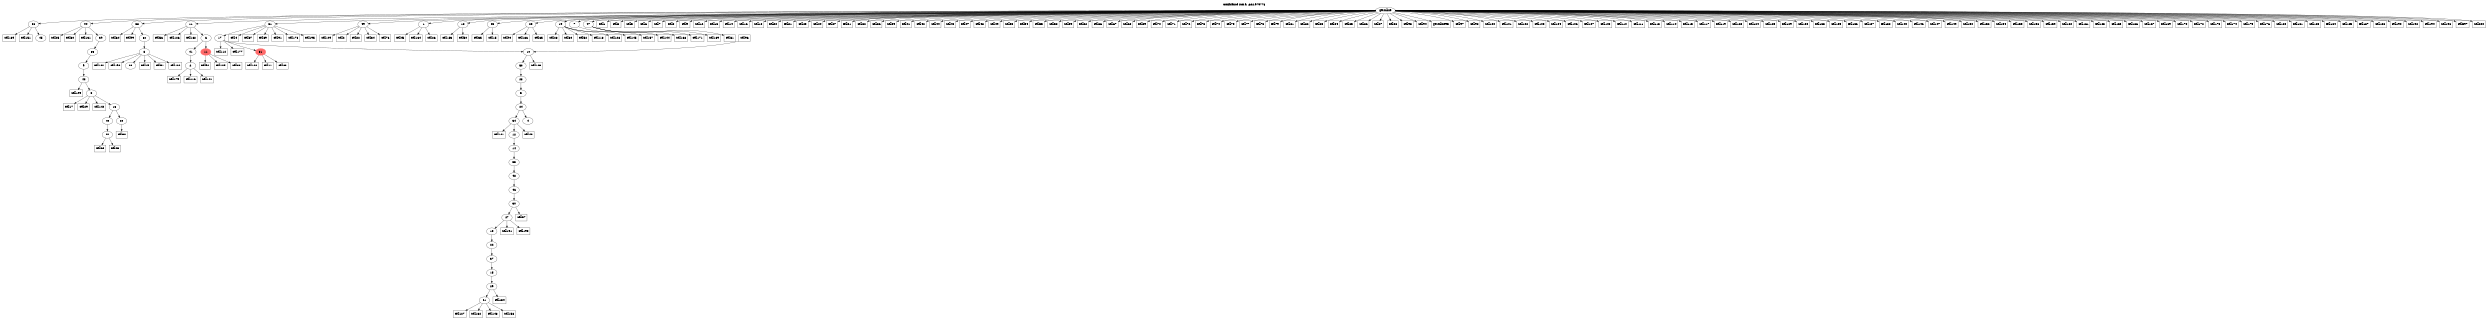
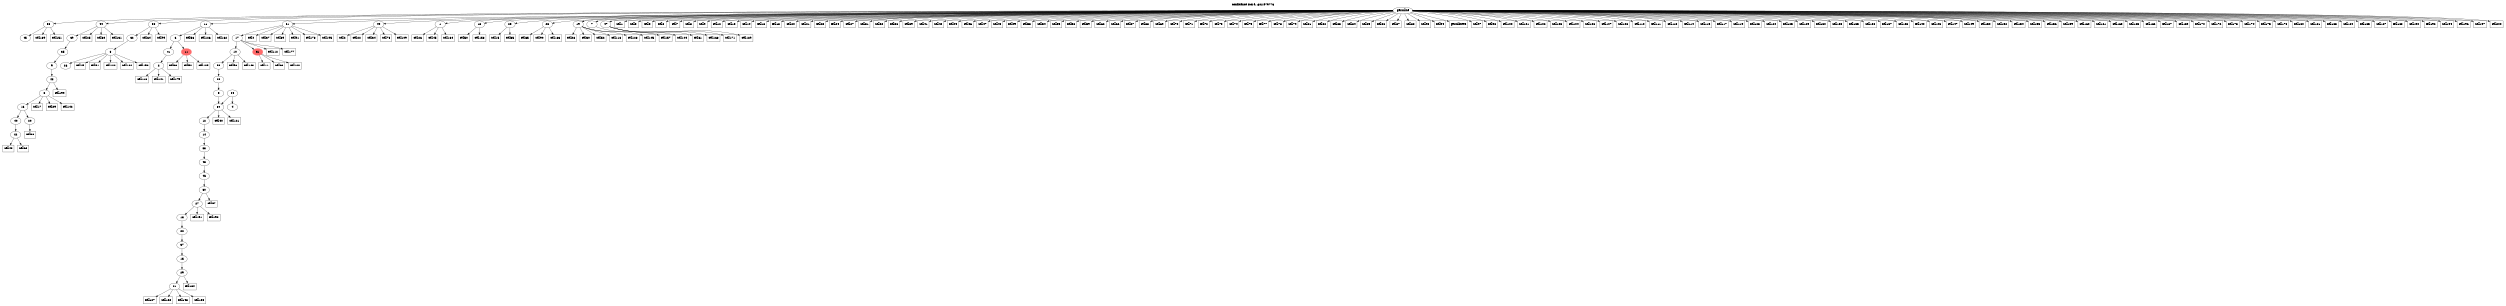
(2463, 24) -> (2480, 24)
(637, 50) -> (234, 58)
(521, 99) -> (219, 99)
